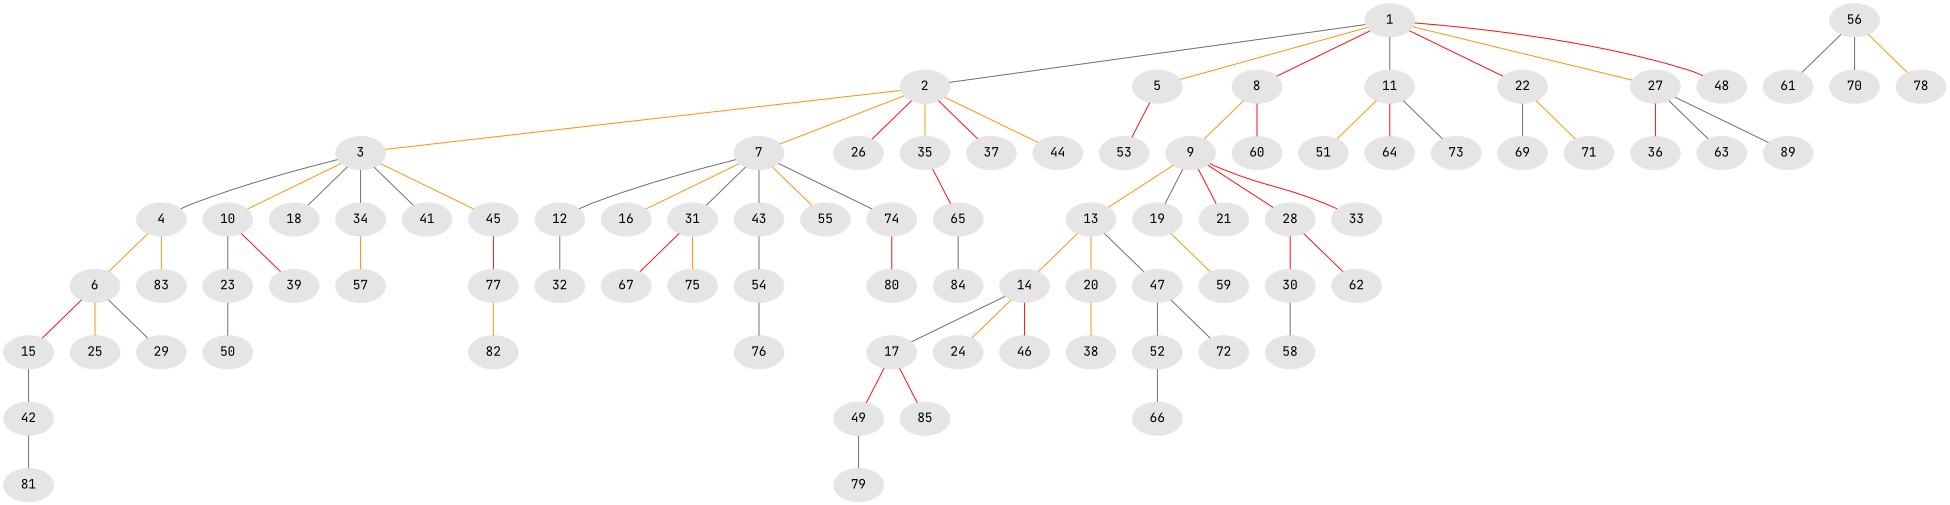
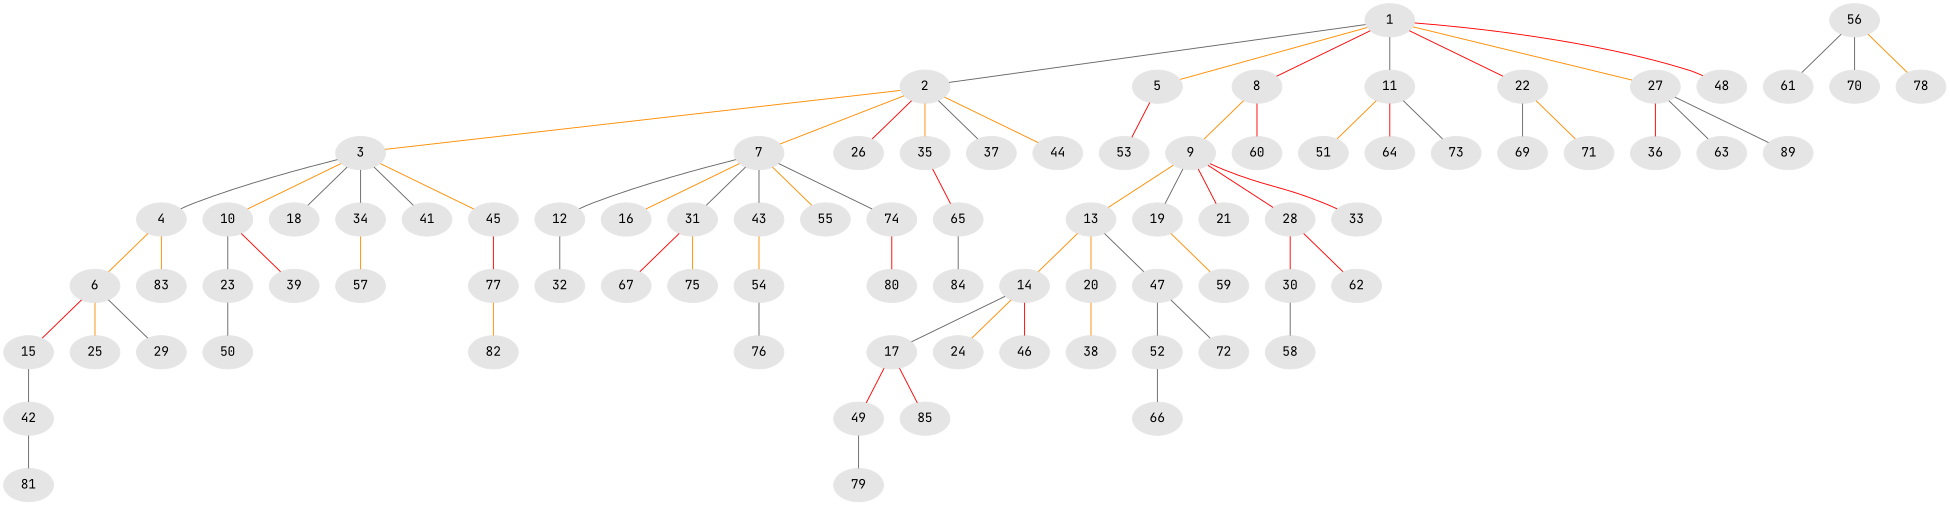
(958, 120) -> (958, 120)
(759, 253) -> (759, 253)
